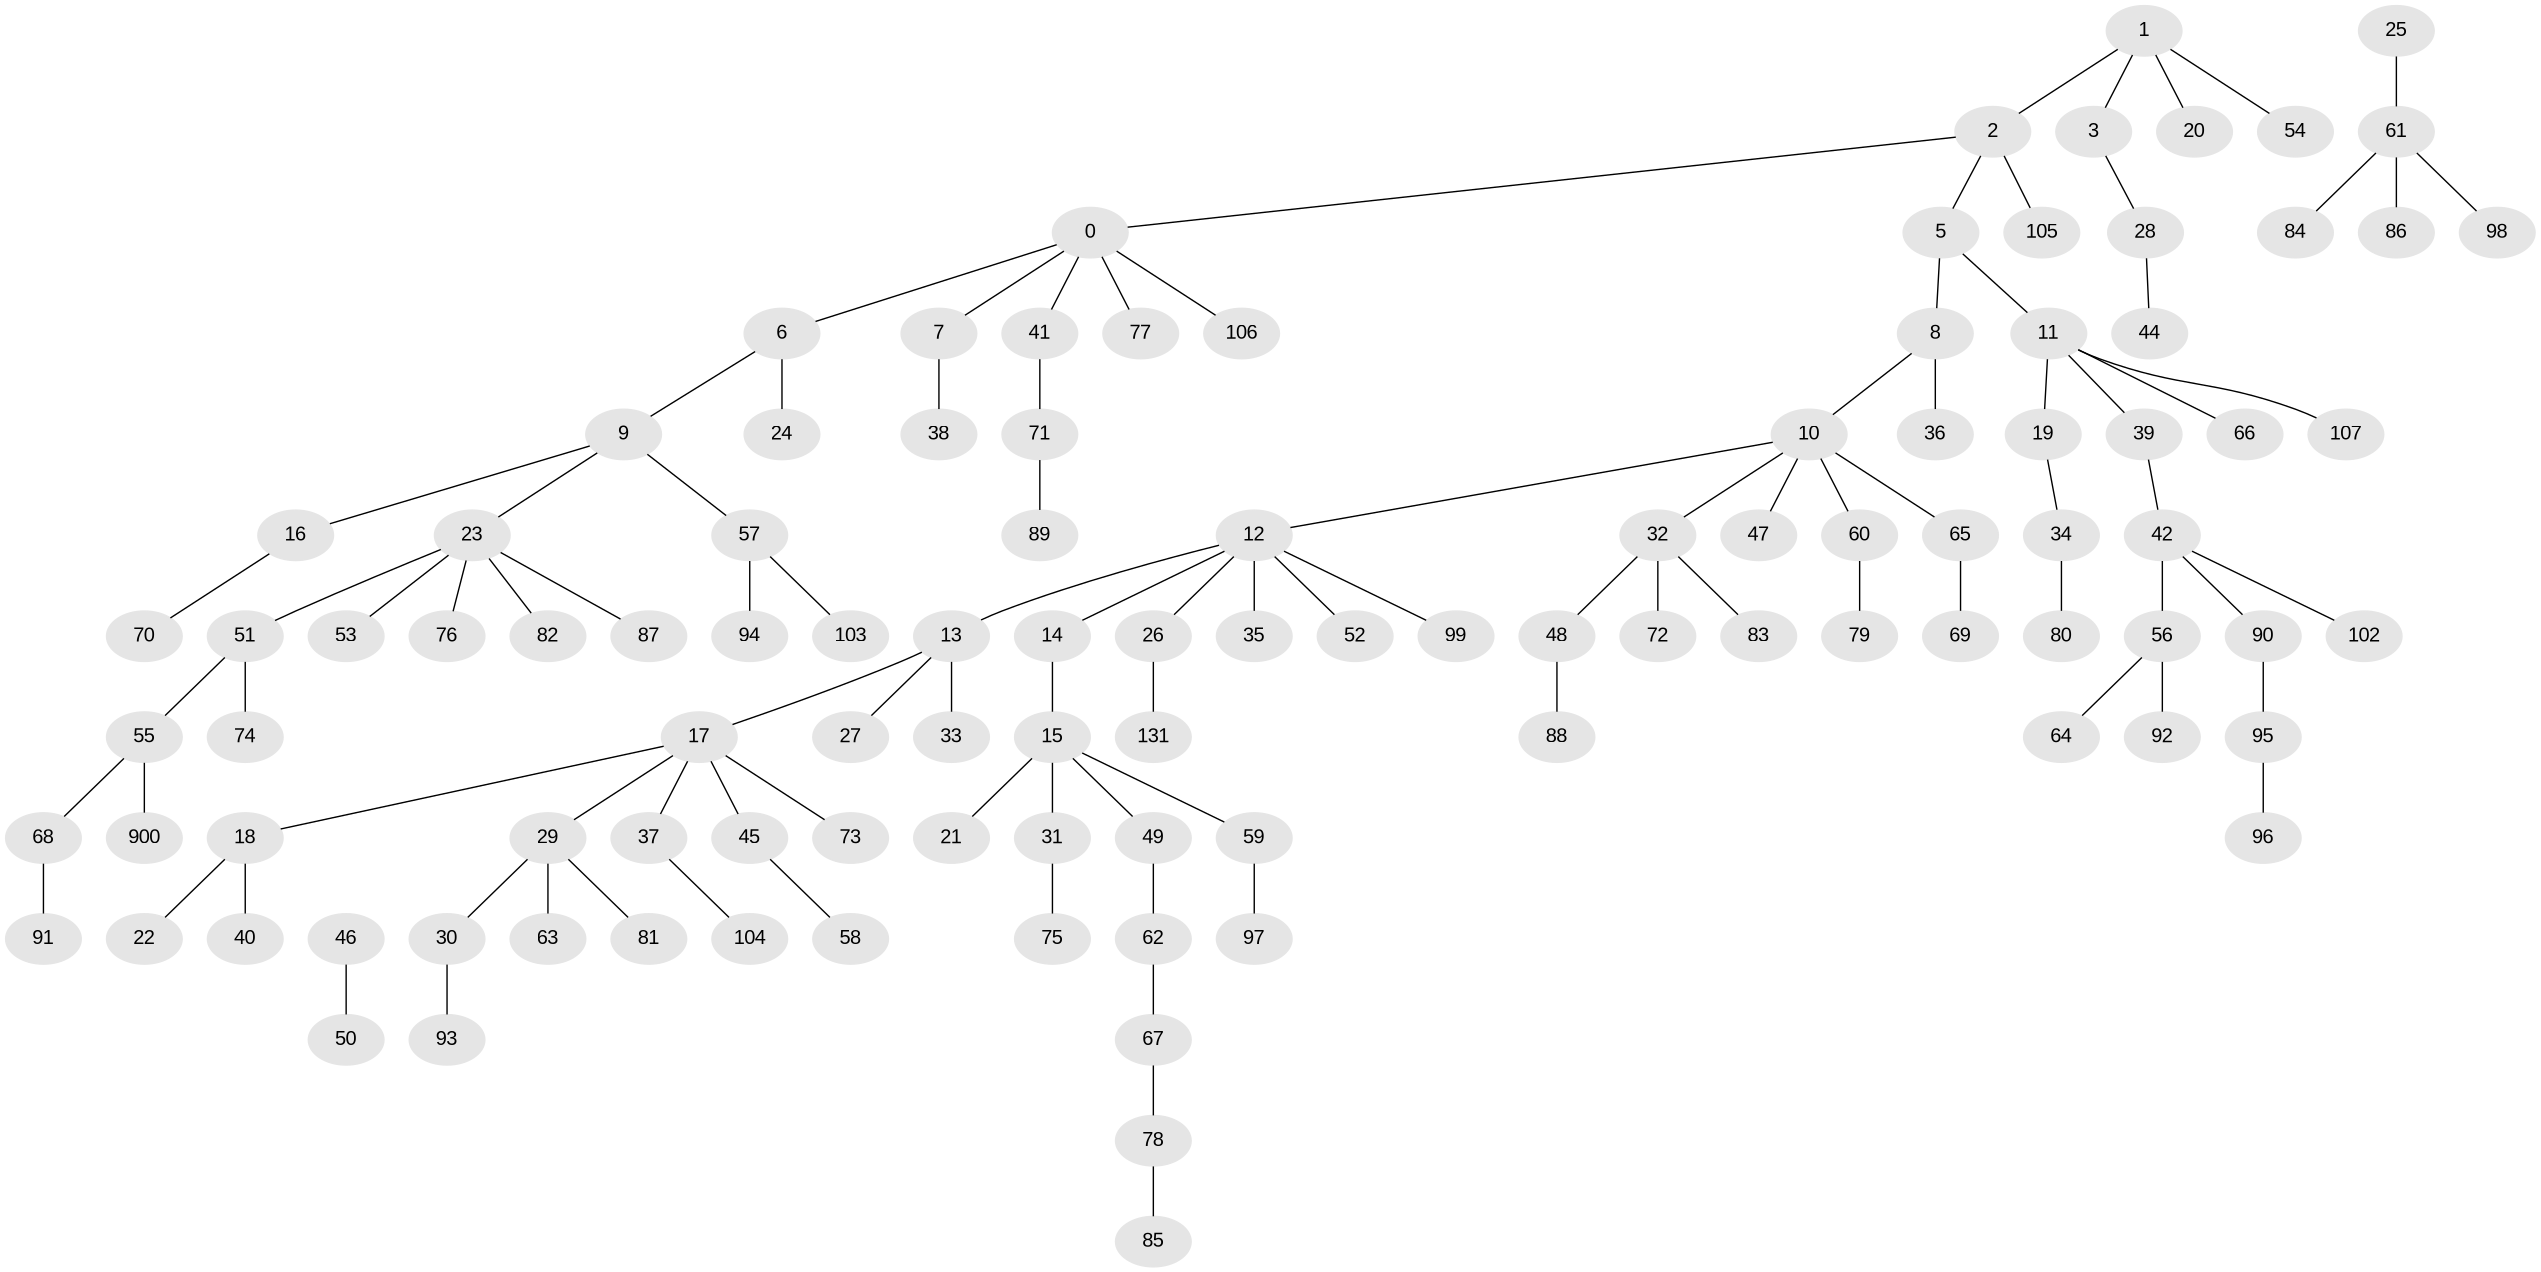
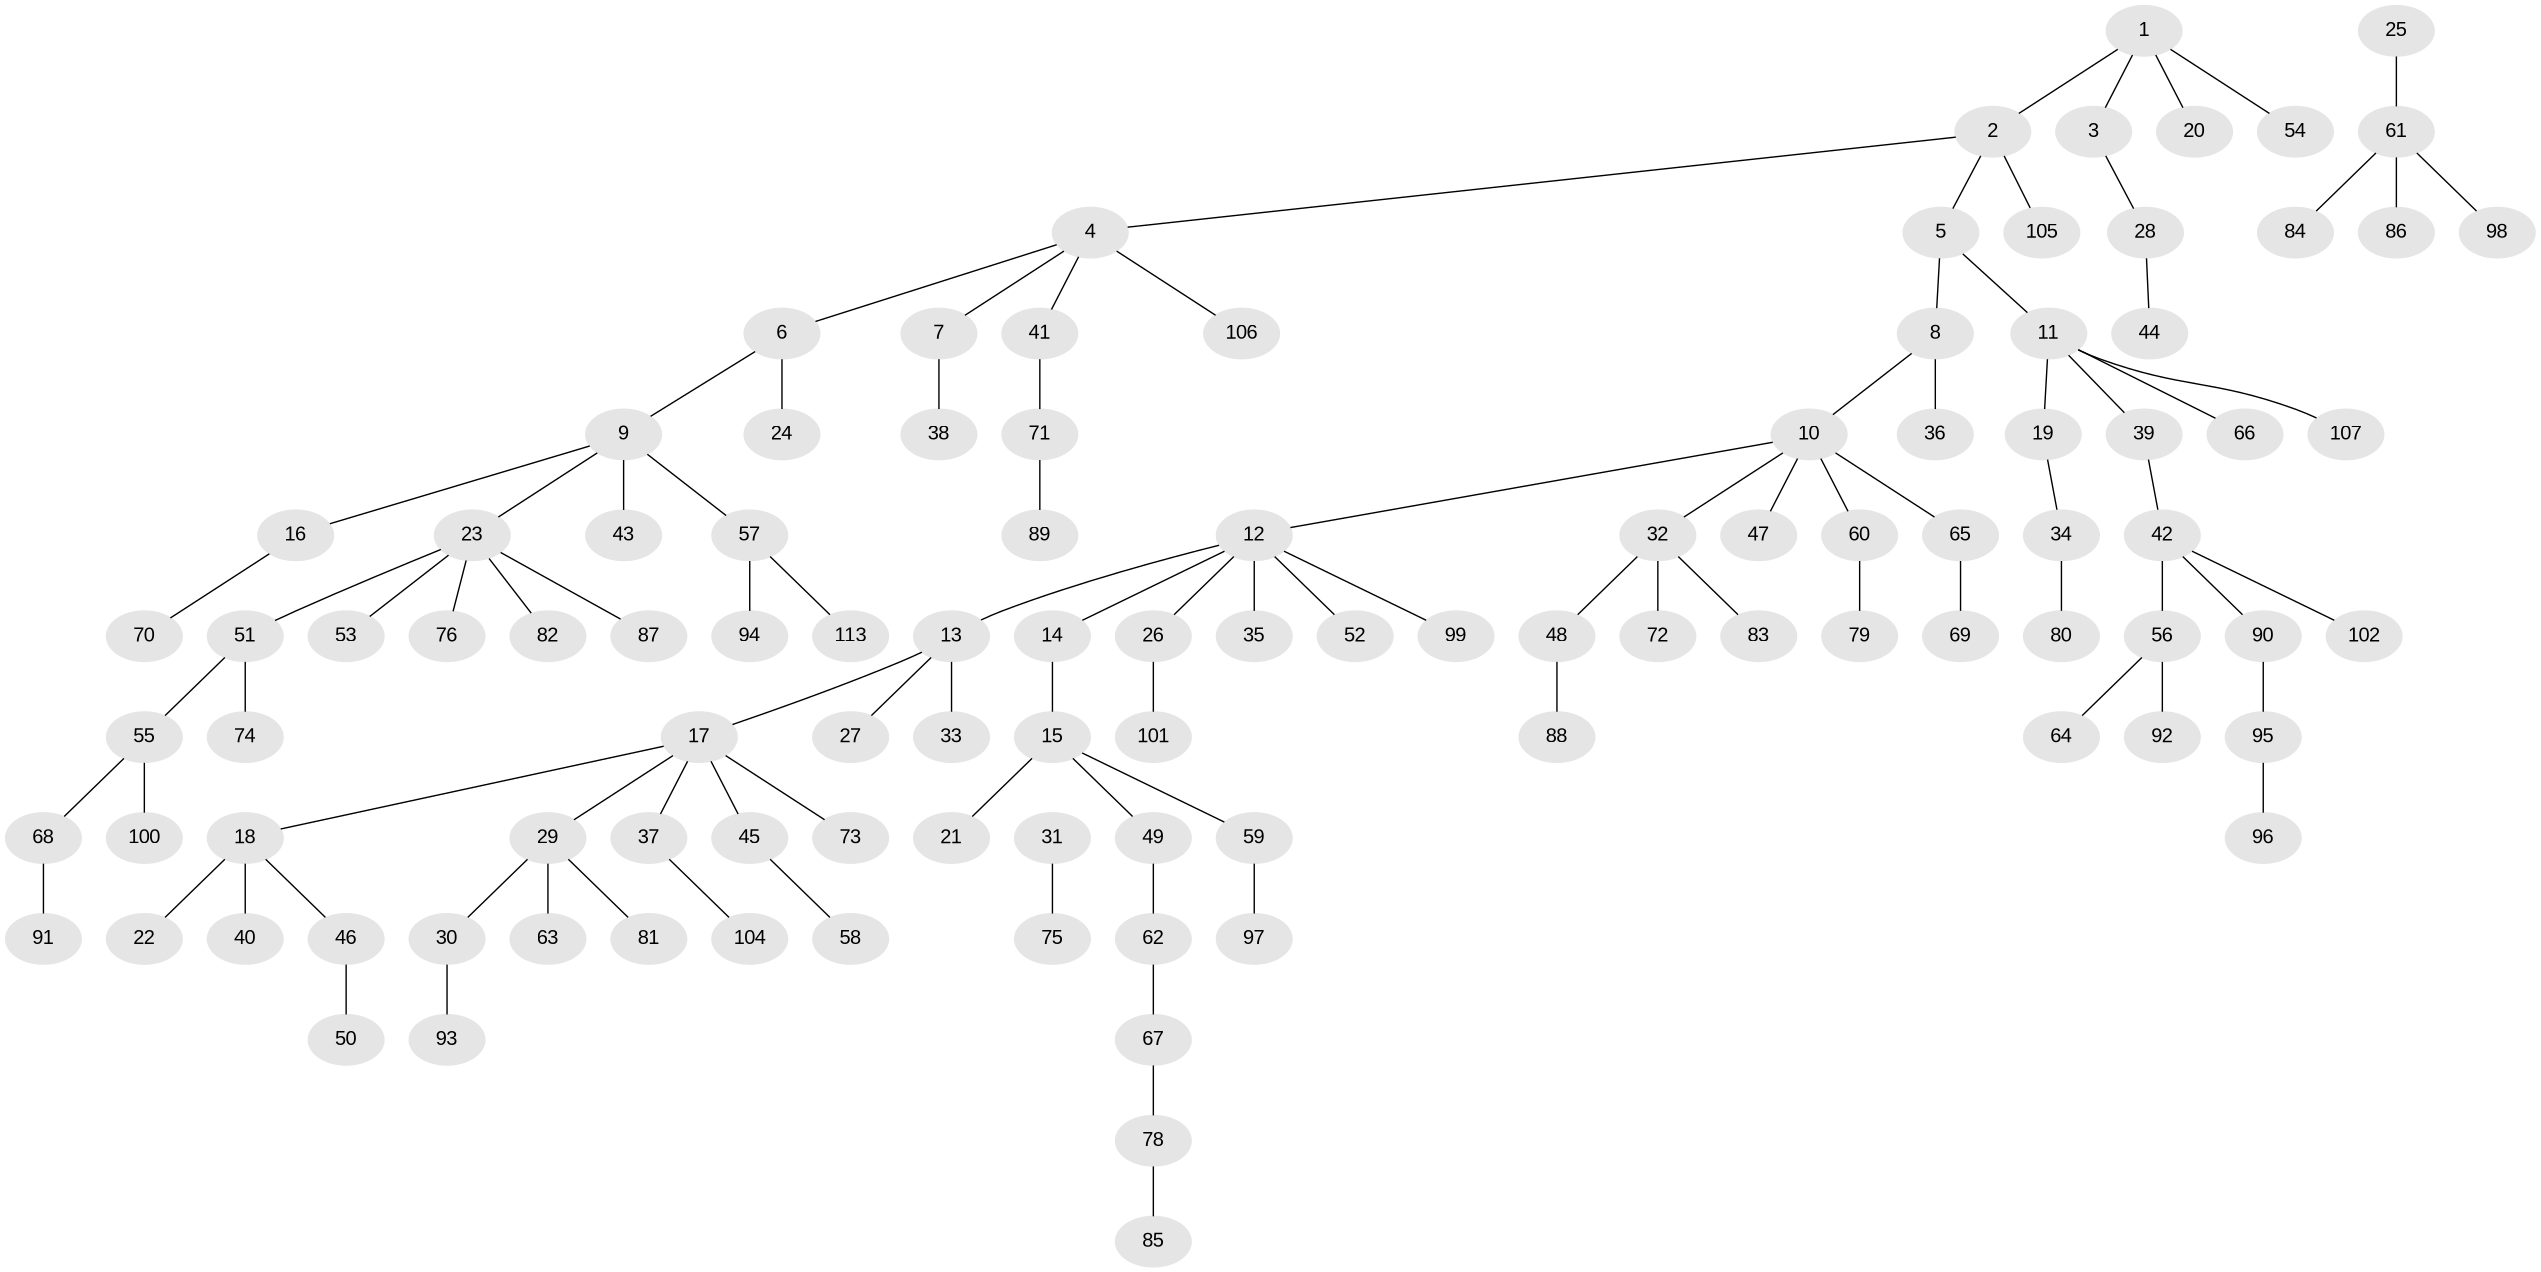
(1090, 233) -> (1090, 233)
(1141, 334) -> none
none -> (624, 535)
(851, 636) -> (851, 636)
(1153, 737) -> (1153, 737)
(1052, 788) -> none
(144, 838) -> (144, 838)
none -> (296, 888)
